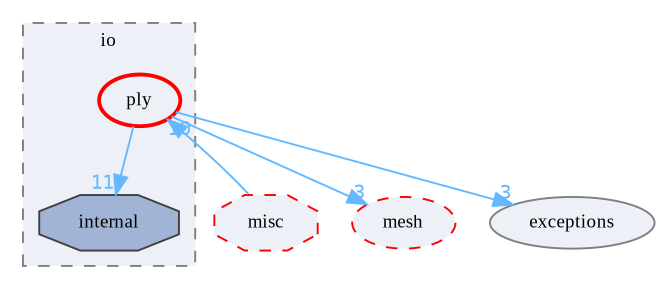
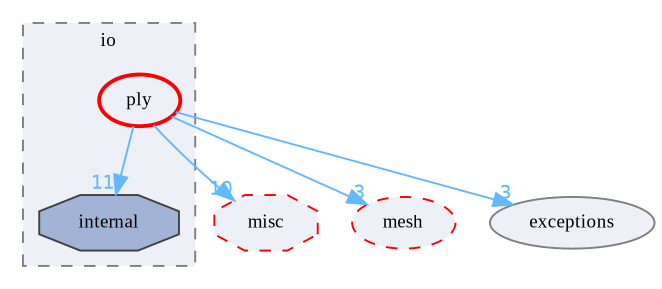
(216, 162) -> (182, 154)
